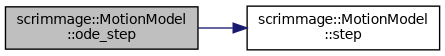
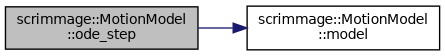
(343, 28) -> (343, 28)
